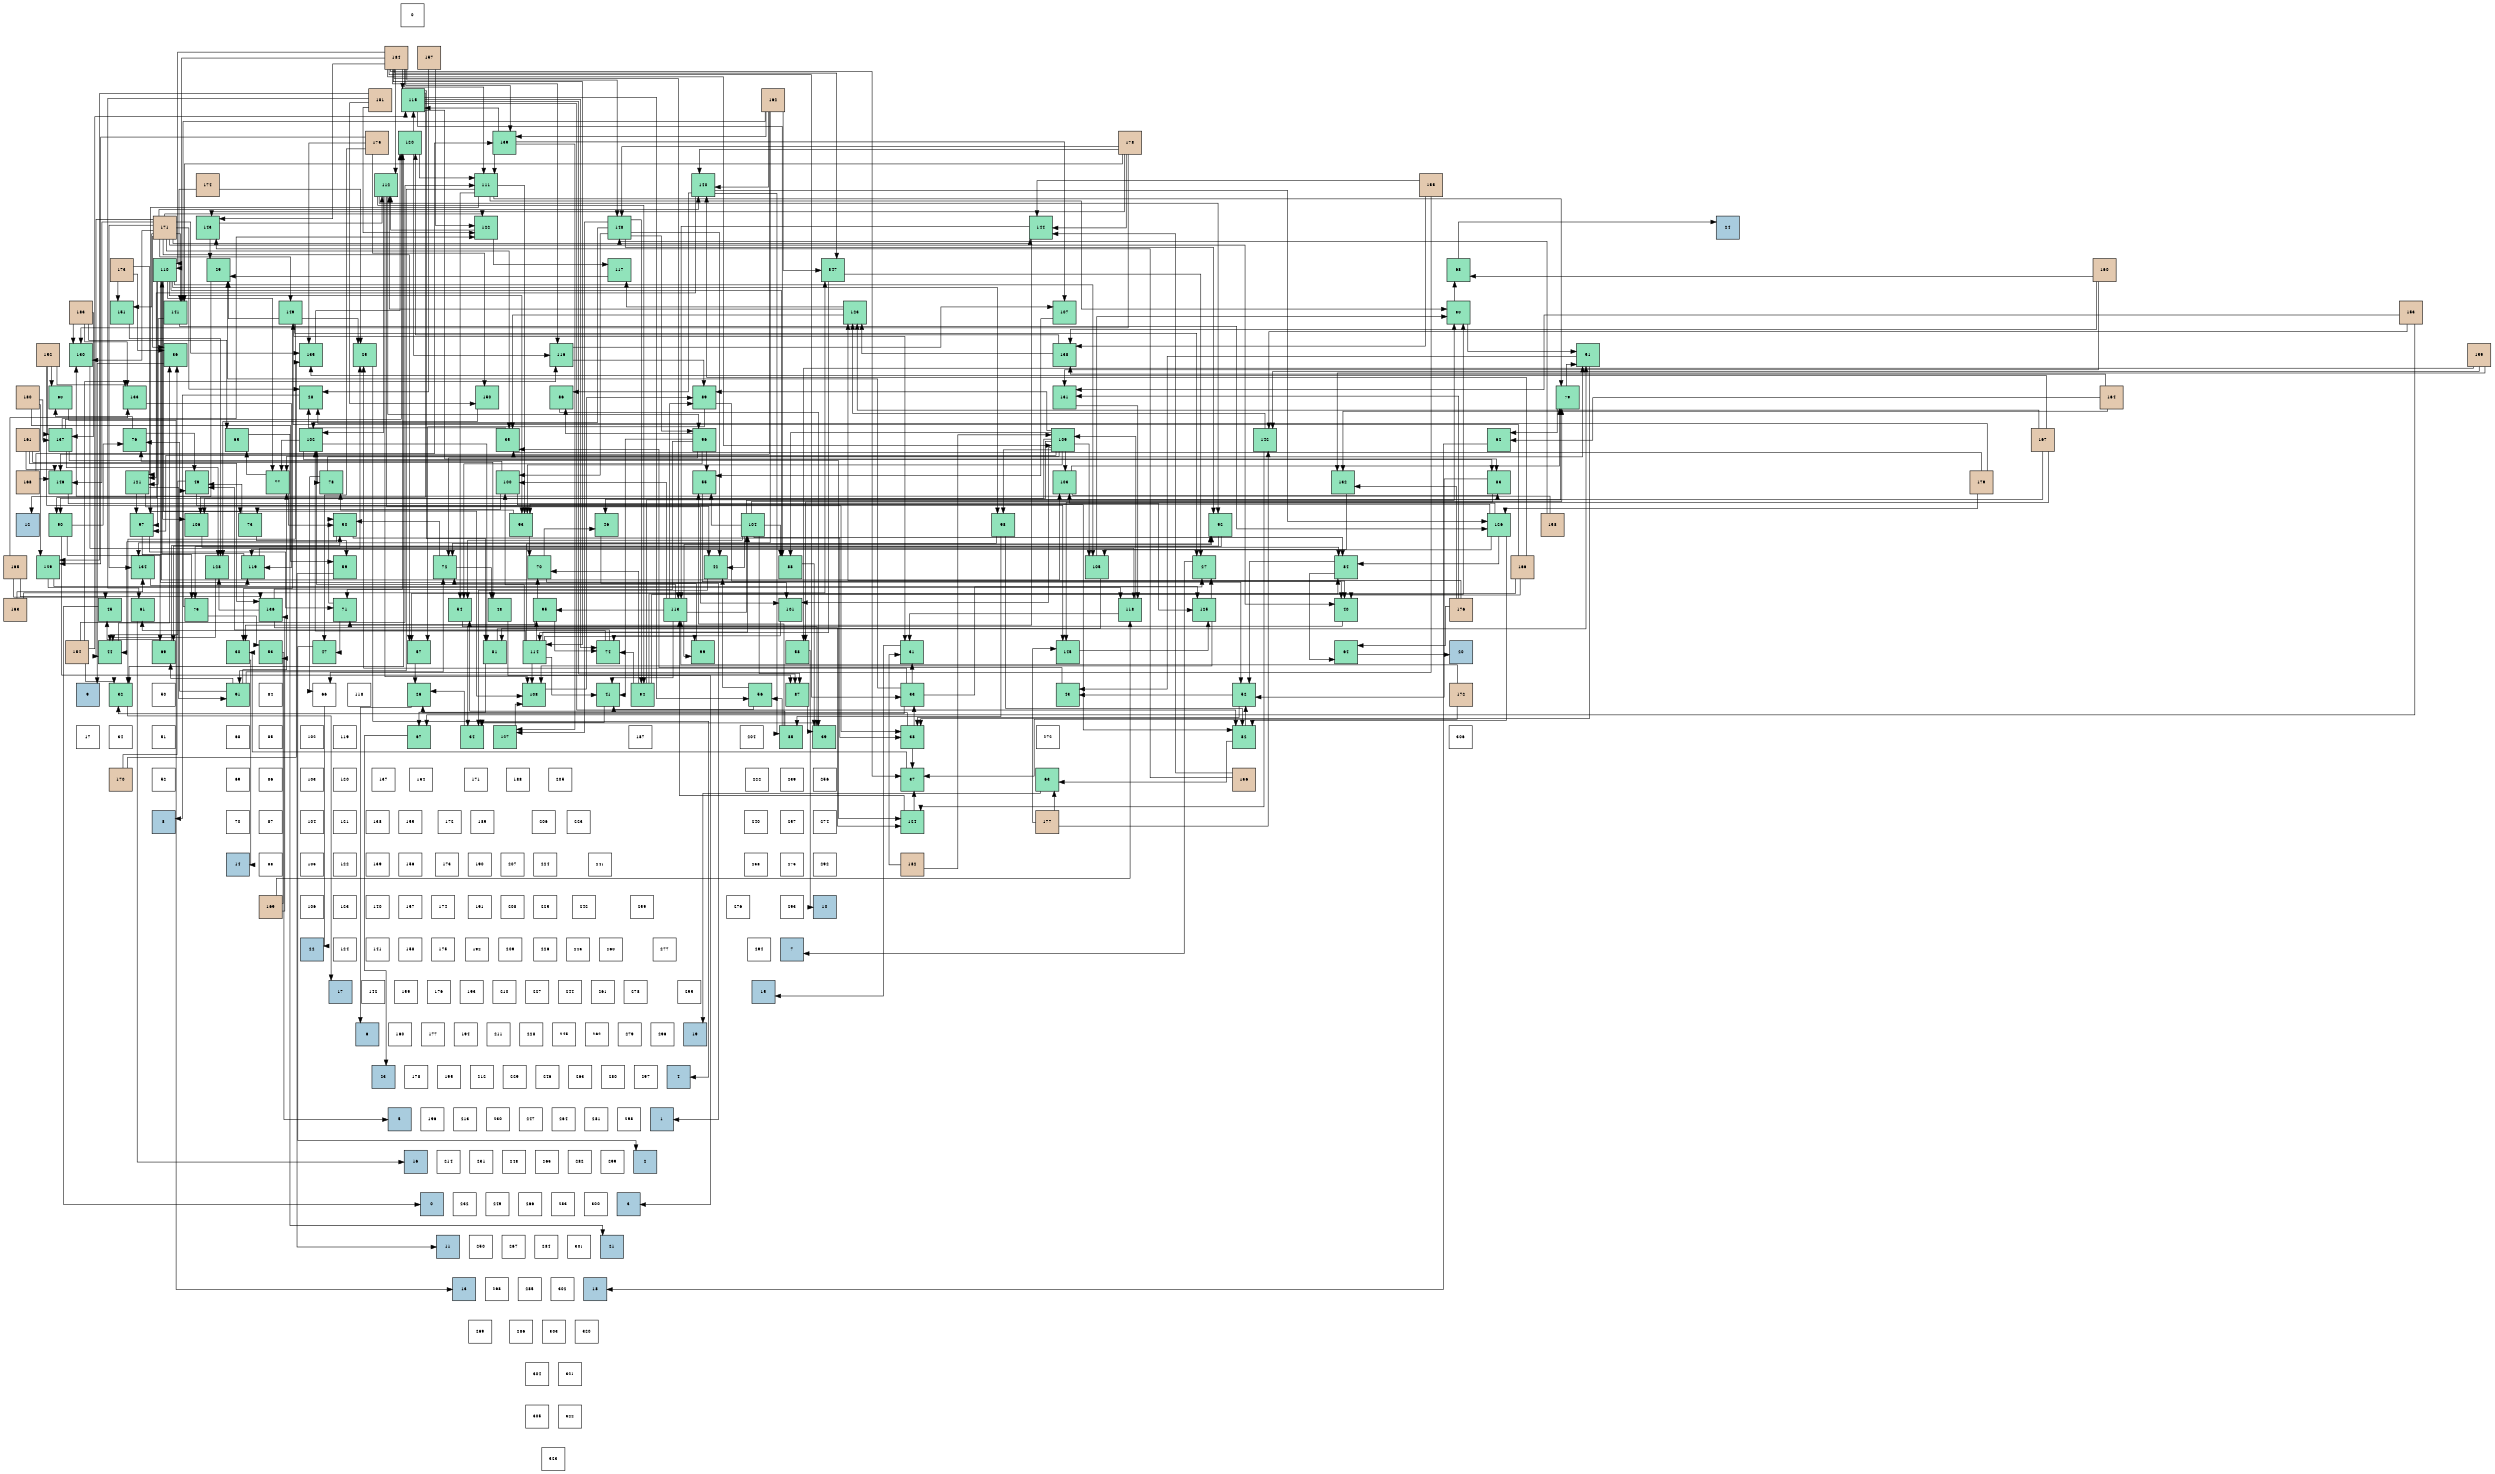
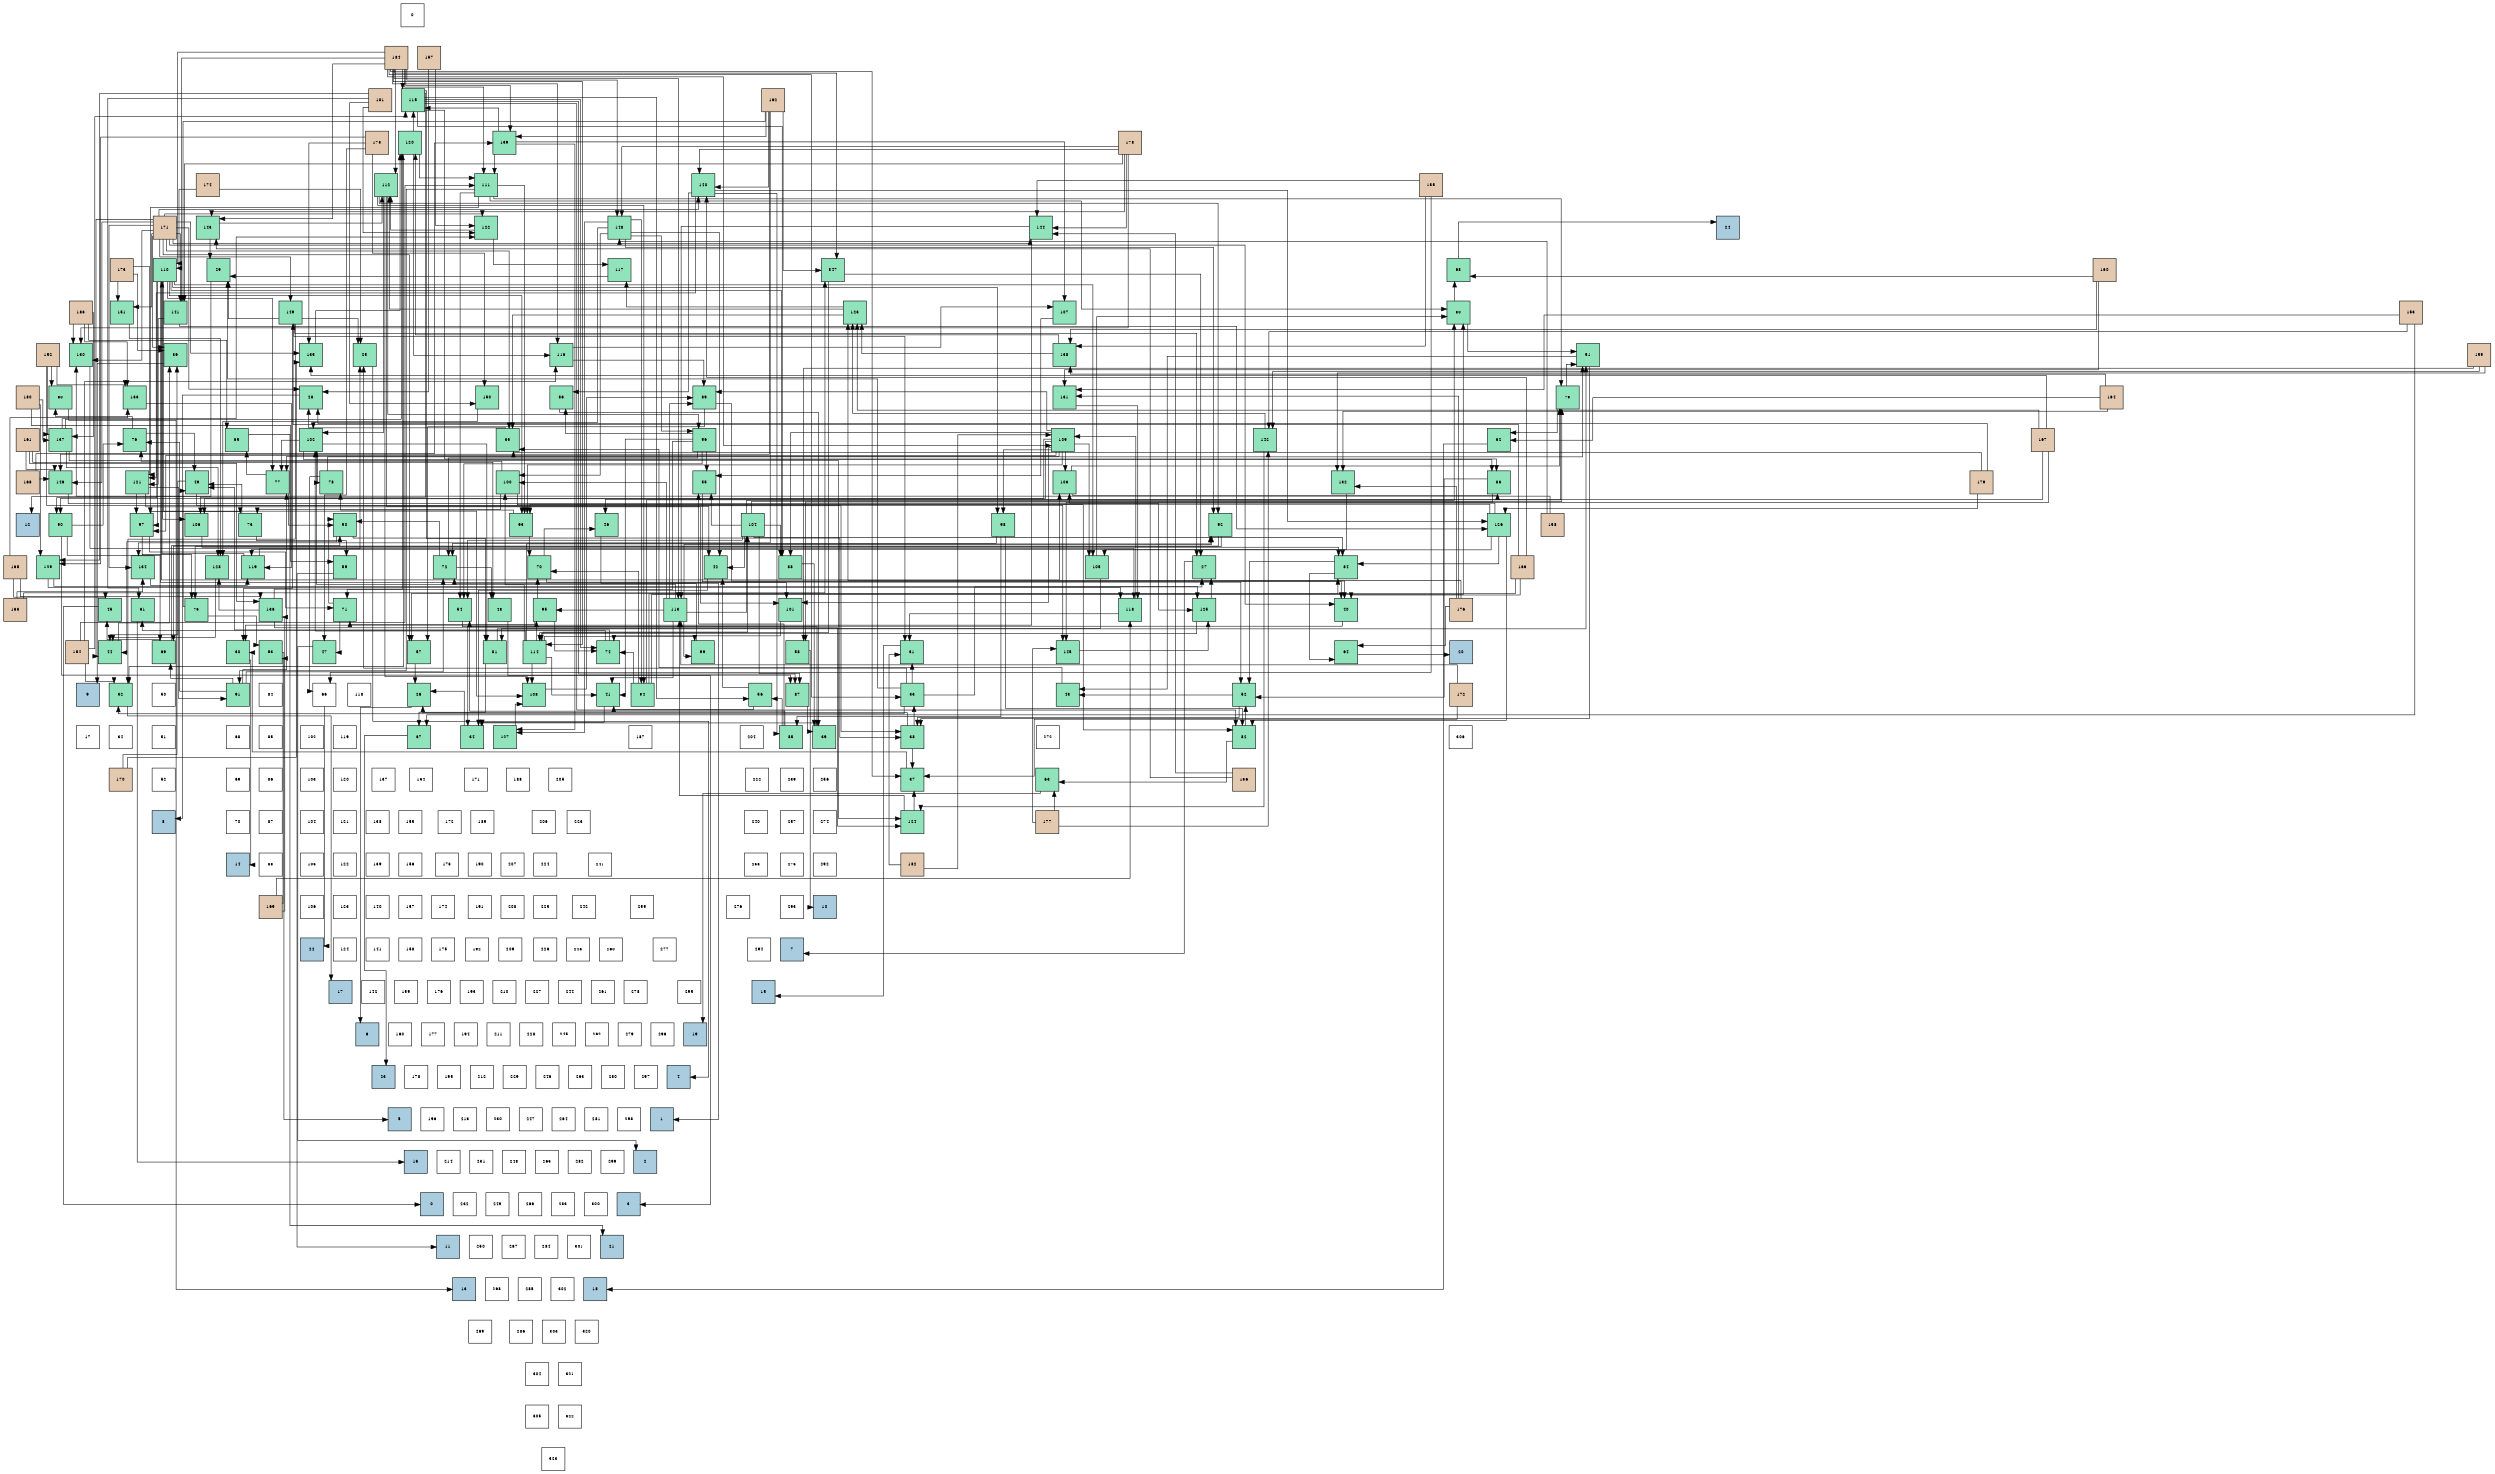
(893, 666) -> (891, 634)
